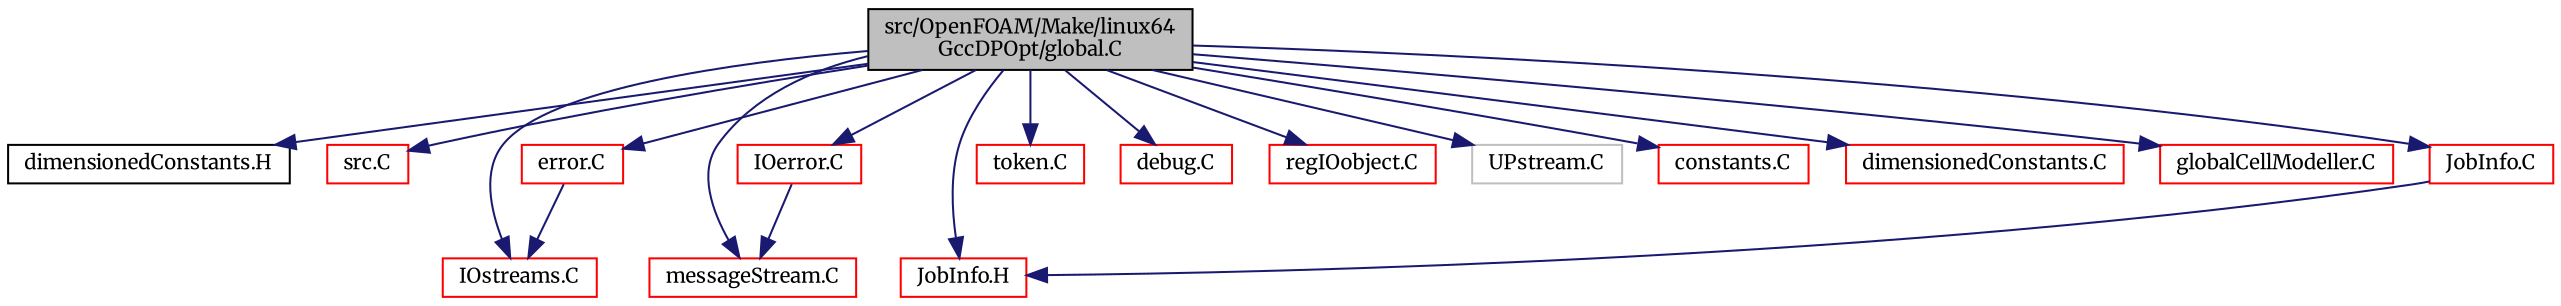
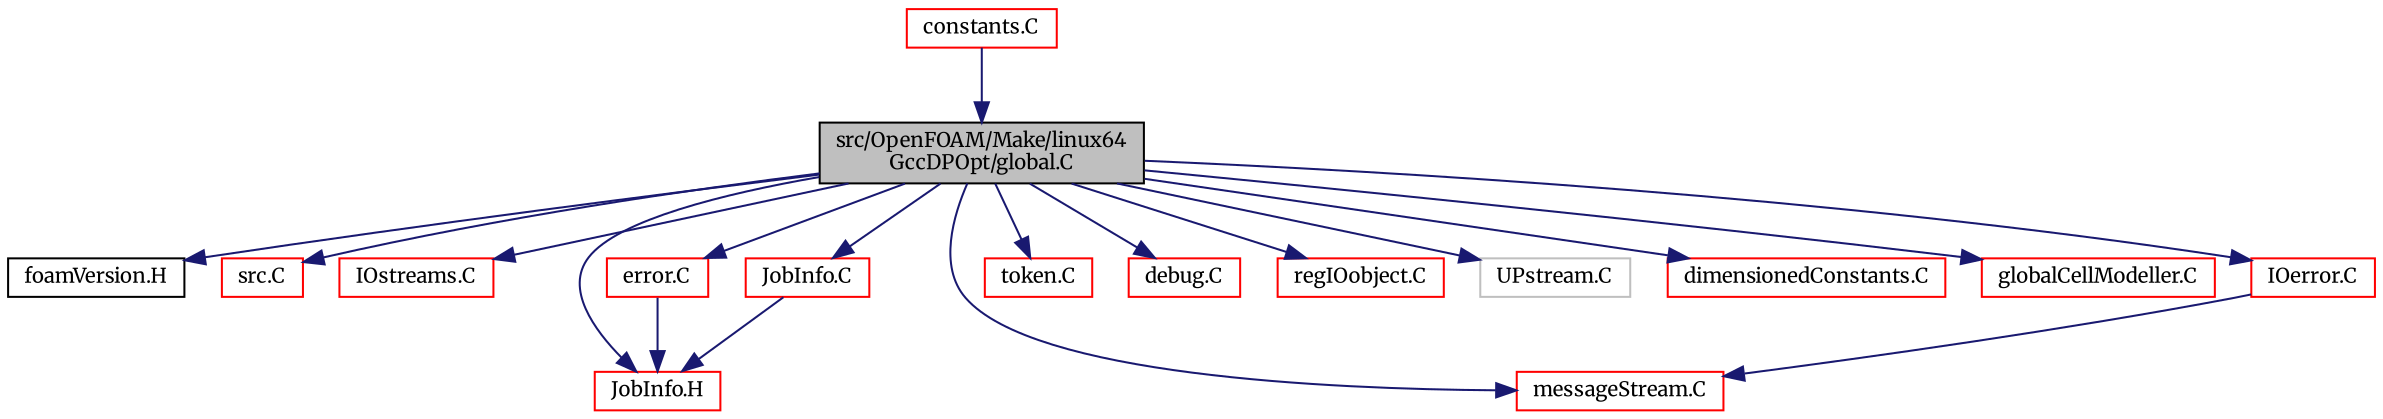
(1415, 105) -> (982, 75)
(149, 164) -> (96, 278)
(550, 212) -> (658, 324)
